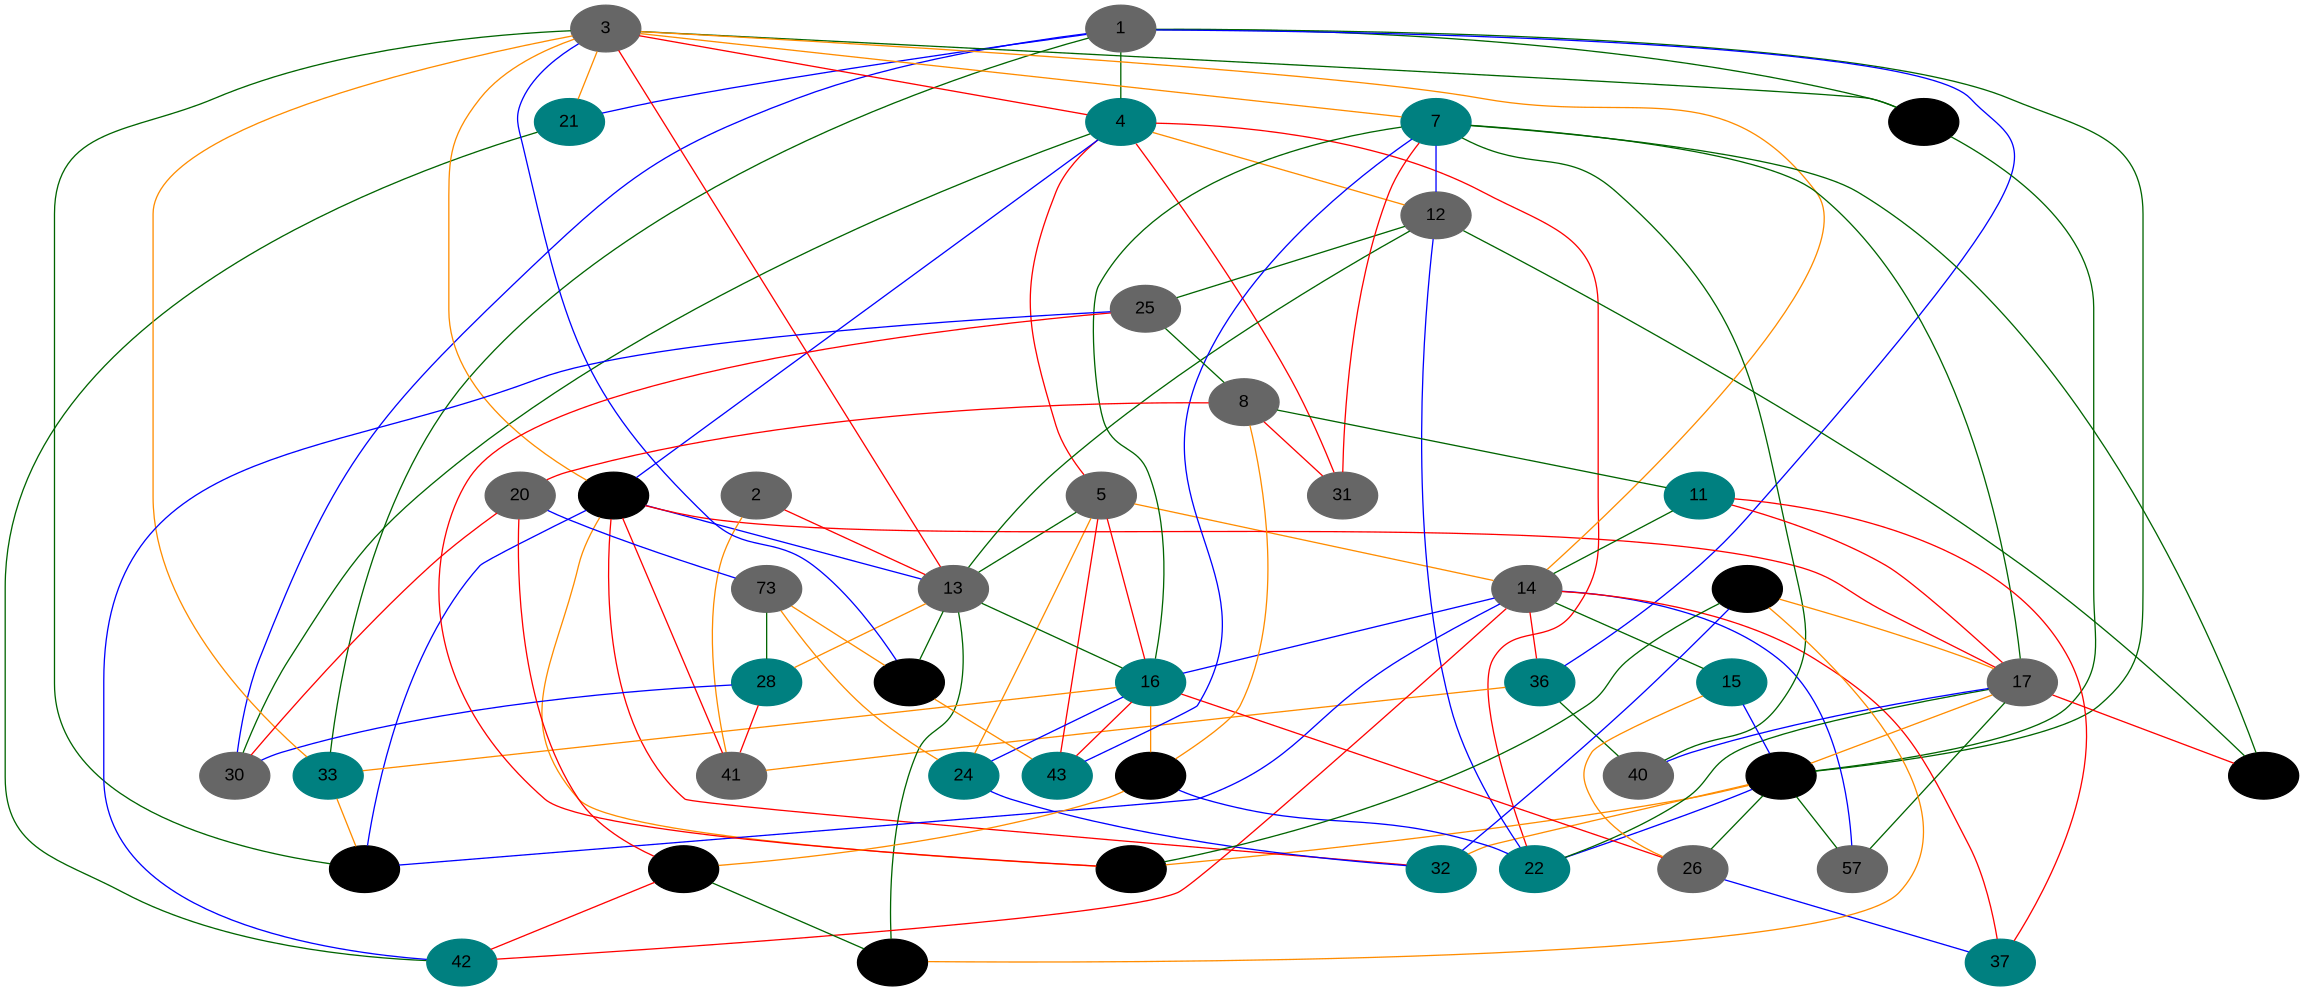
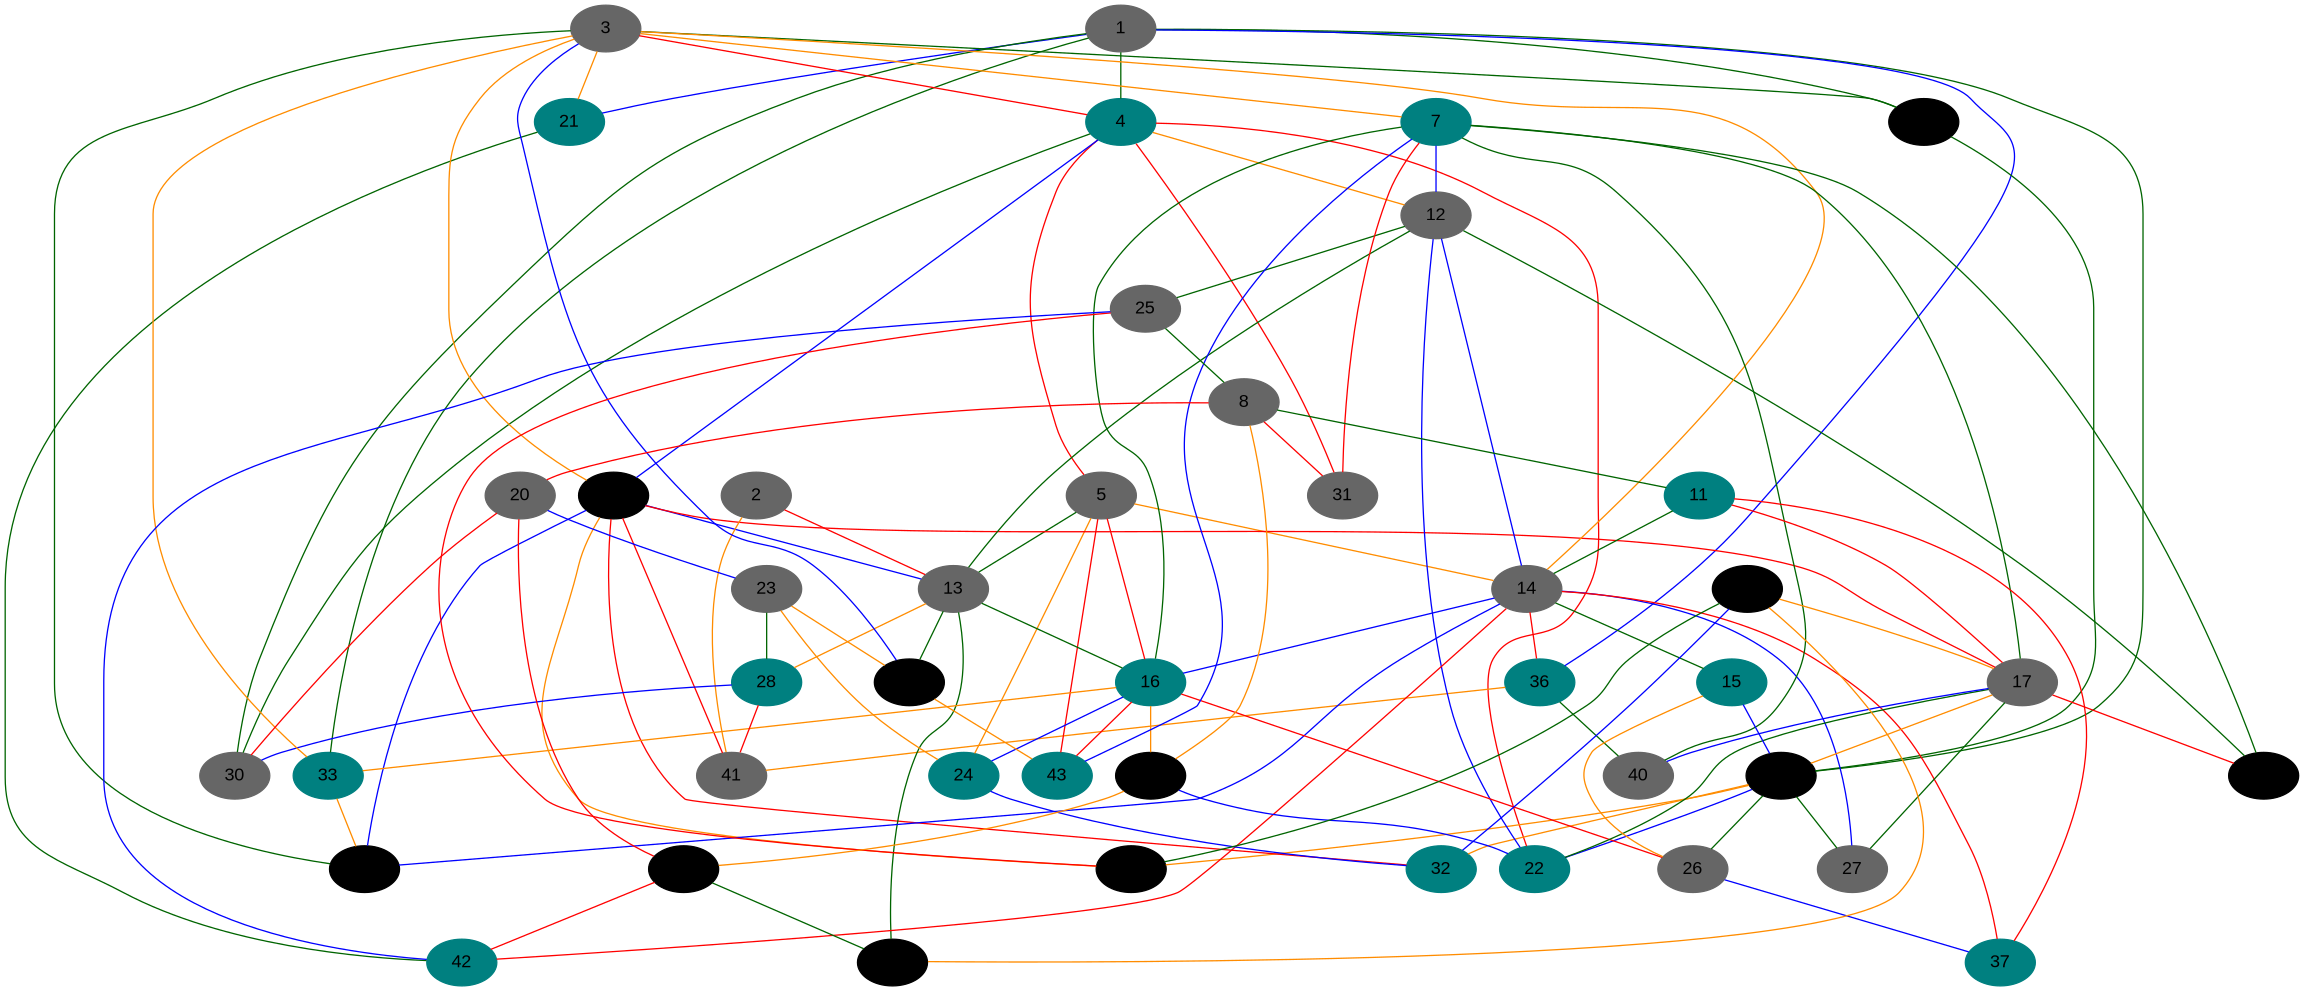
(566, 235) -> (566, 235)
(780, 309) -> none
none -> (1481, 402)
(767, 589) -> (767, 589)
(1852, 869) -> (1852, 869)
